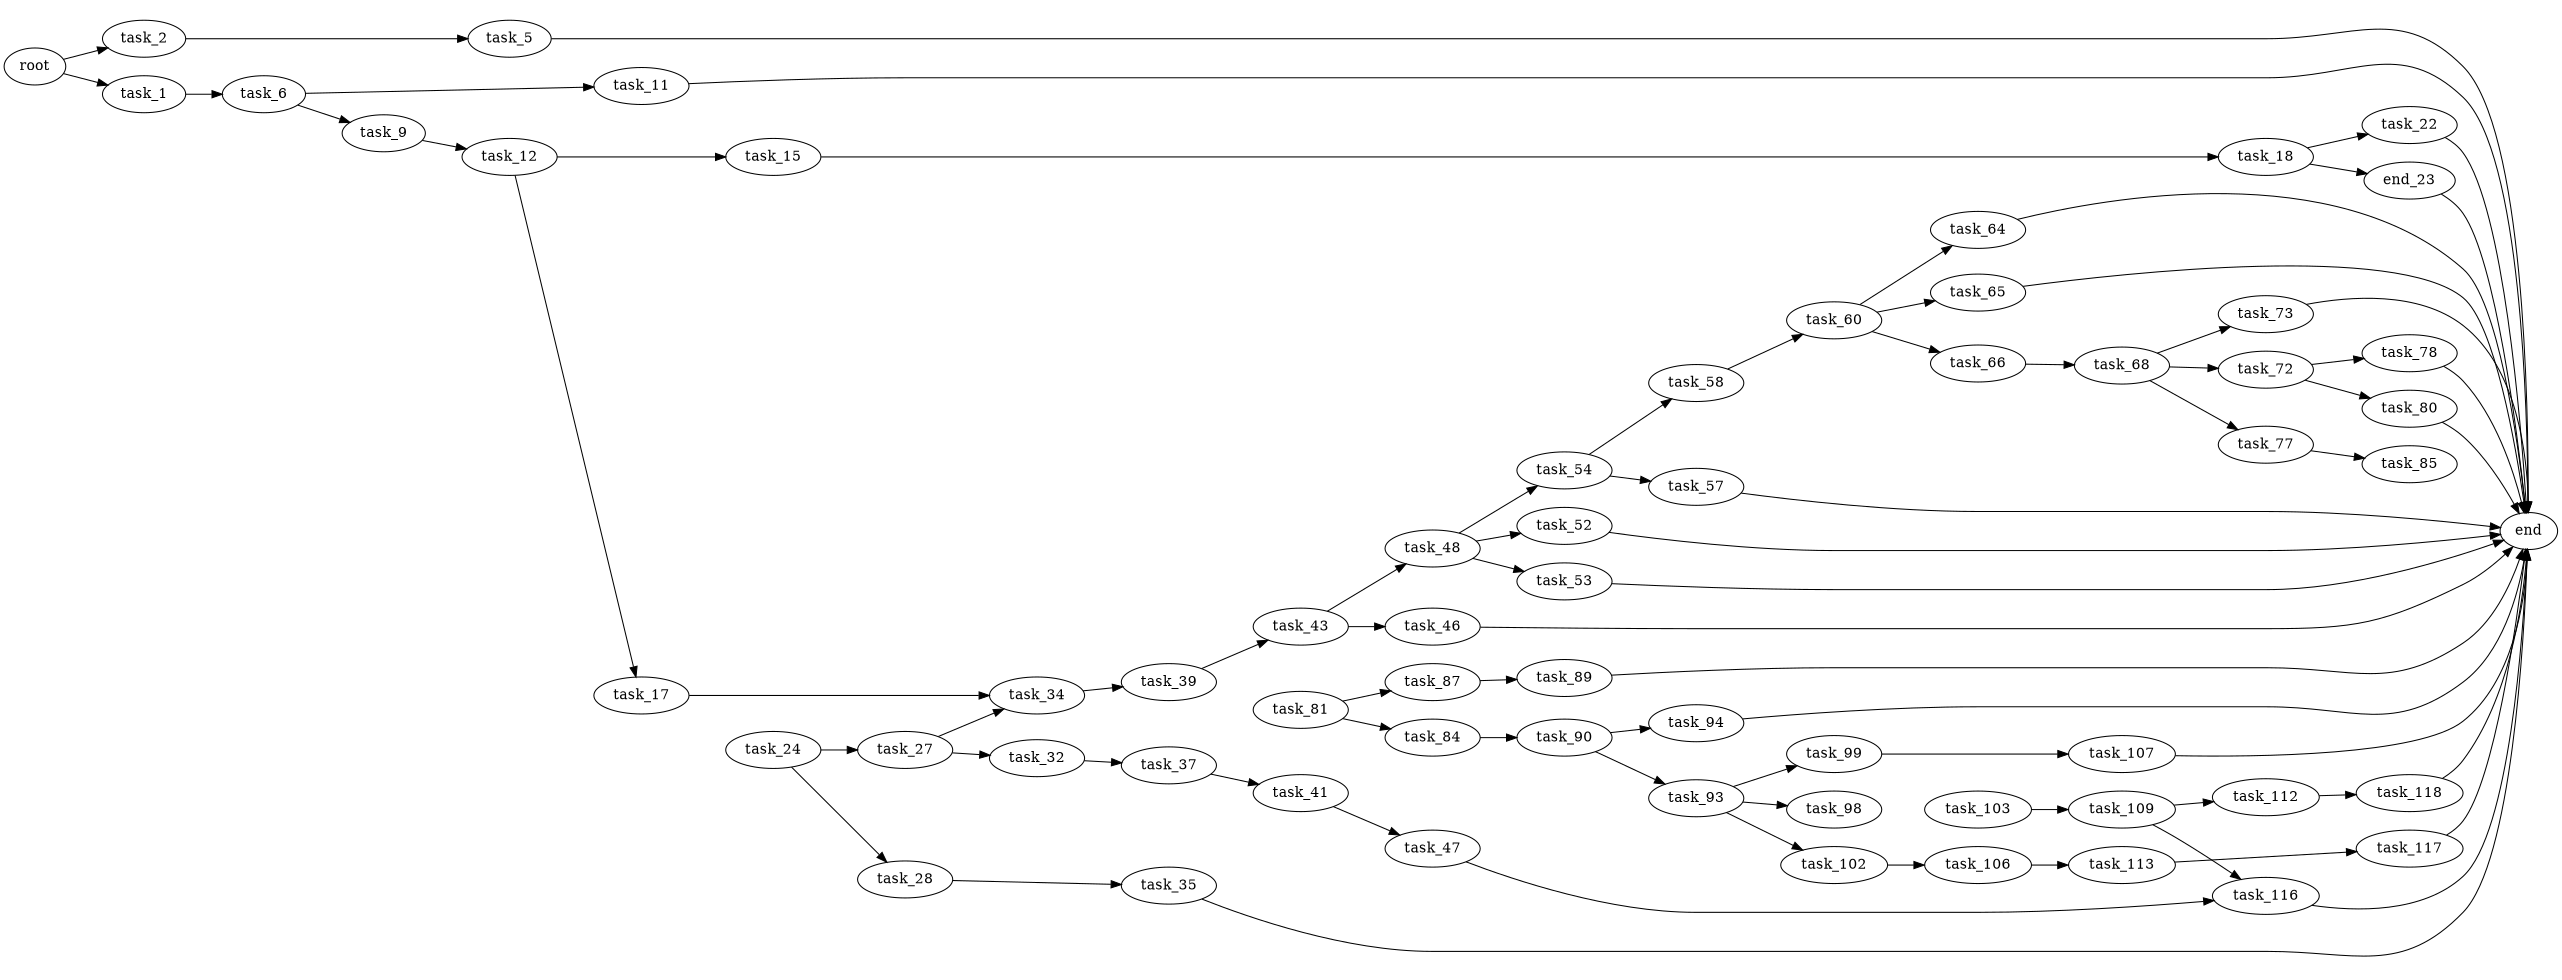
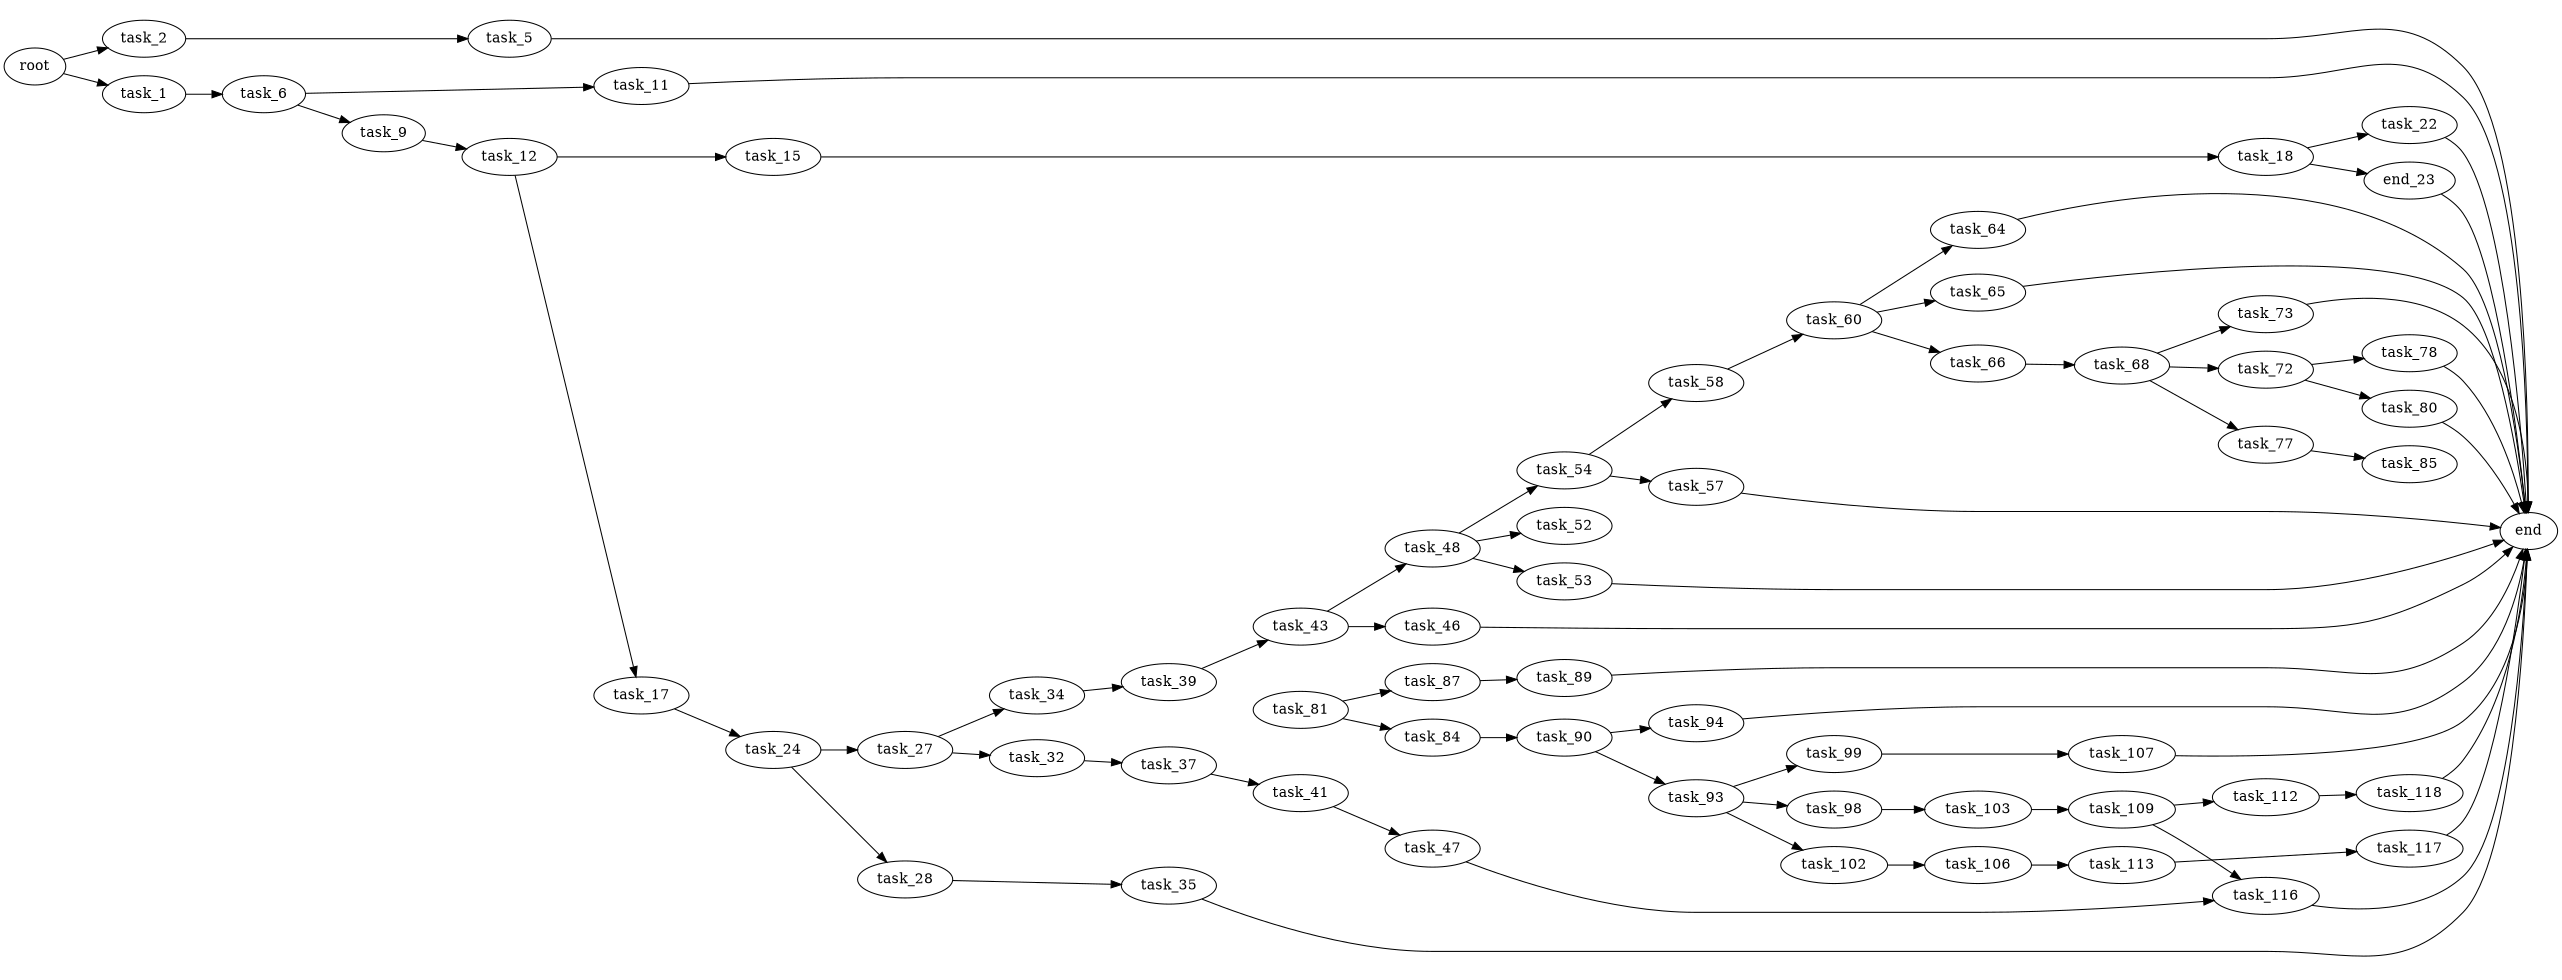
(2049, 551) -> none
(834, 695) -> (702, 721)
none -> (1898, 810)
